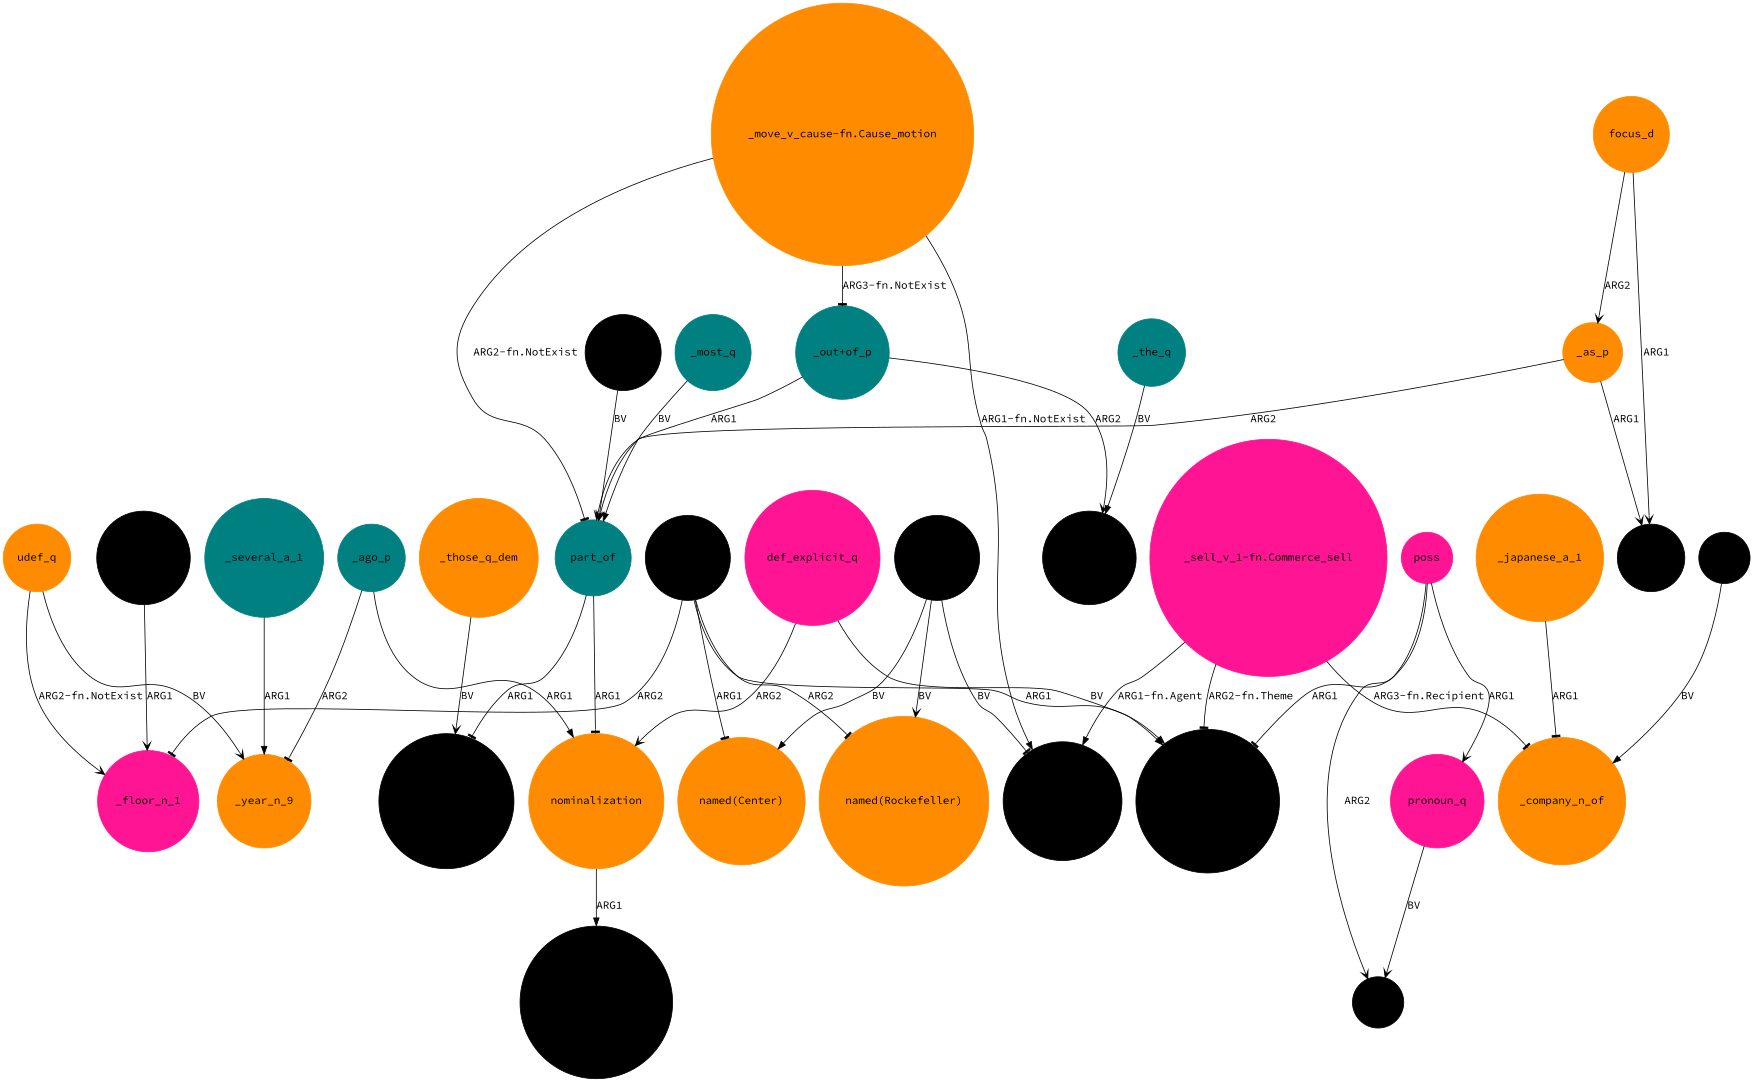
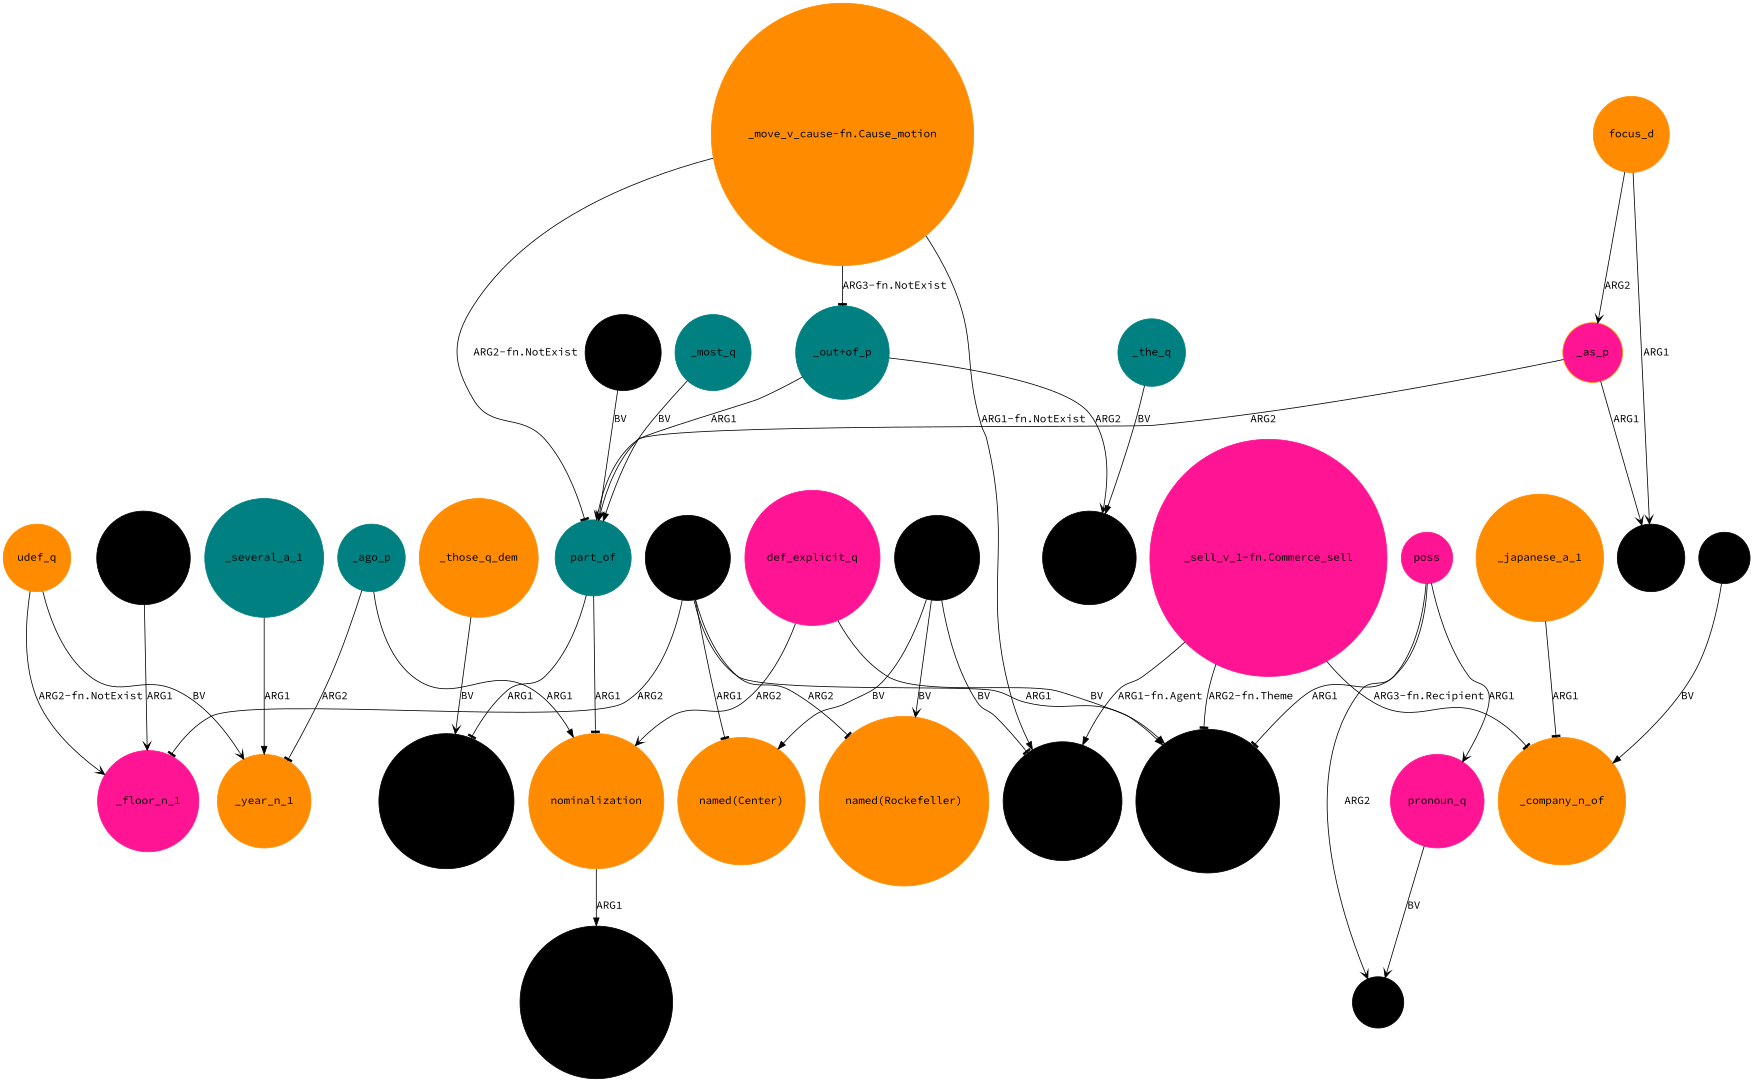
(1593, 353) -> (1593, 353)
(264, 801) -> (264, 801)
